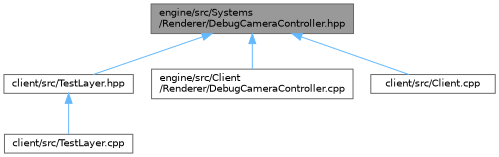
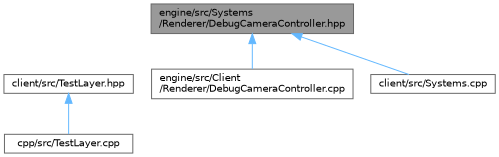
(148, 56) -> none
(433, 84) -> (433, 84)
(69, 144) -> (69, 144)
